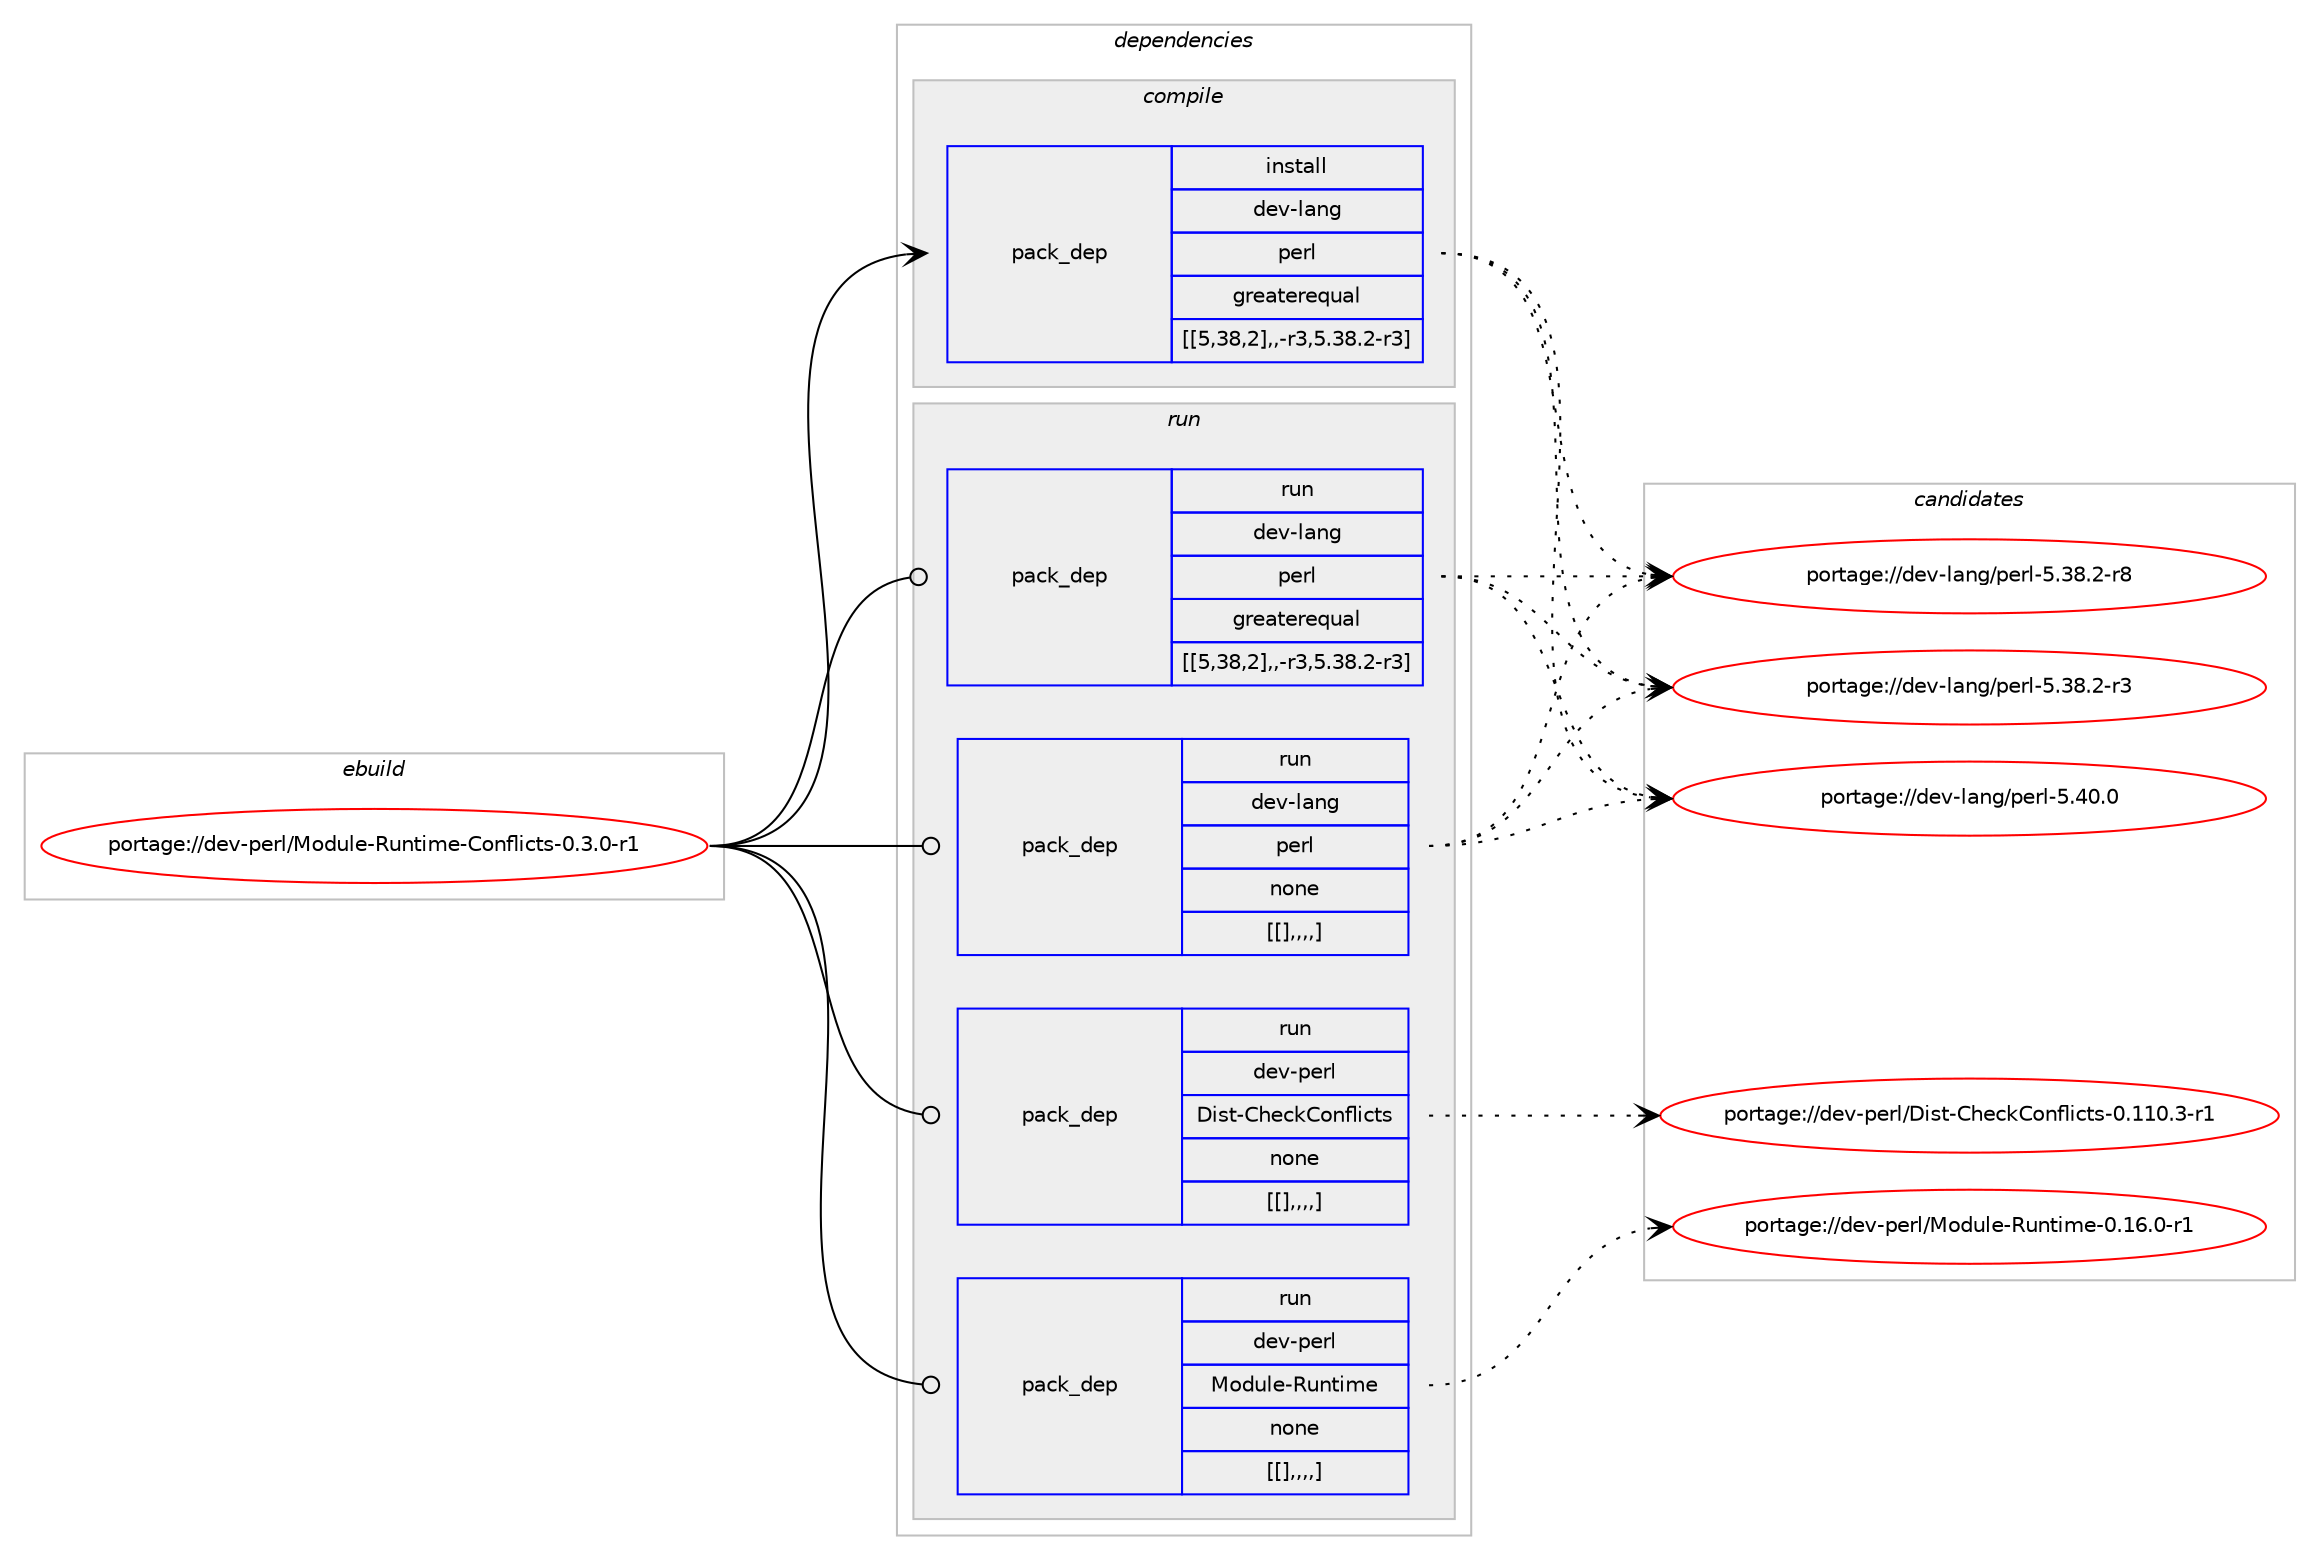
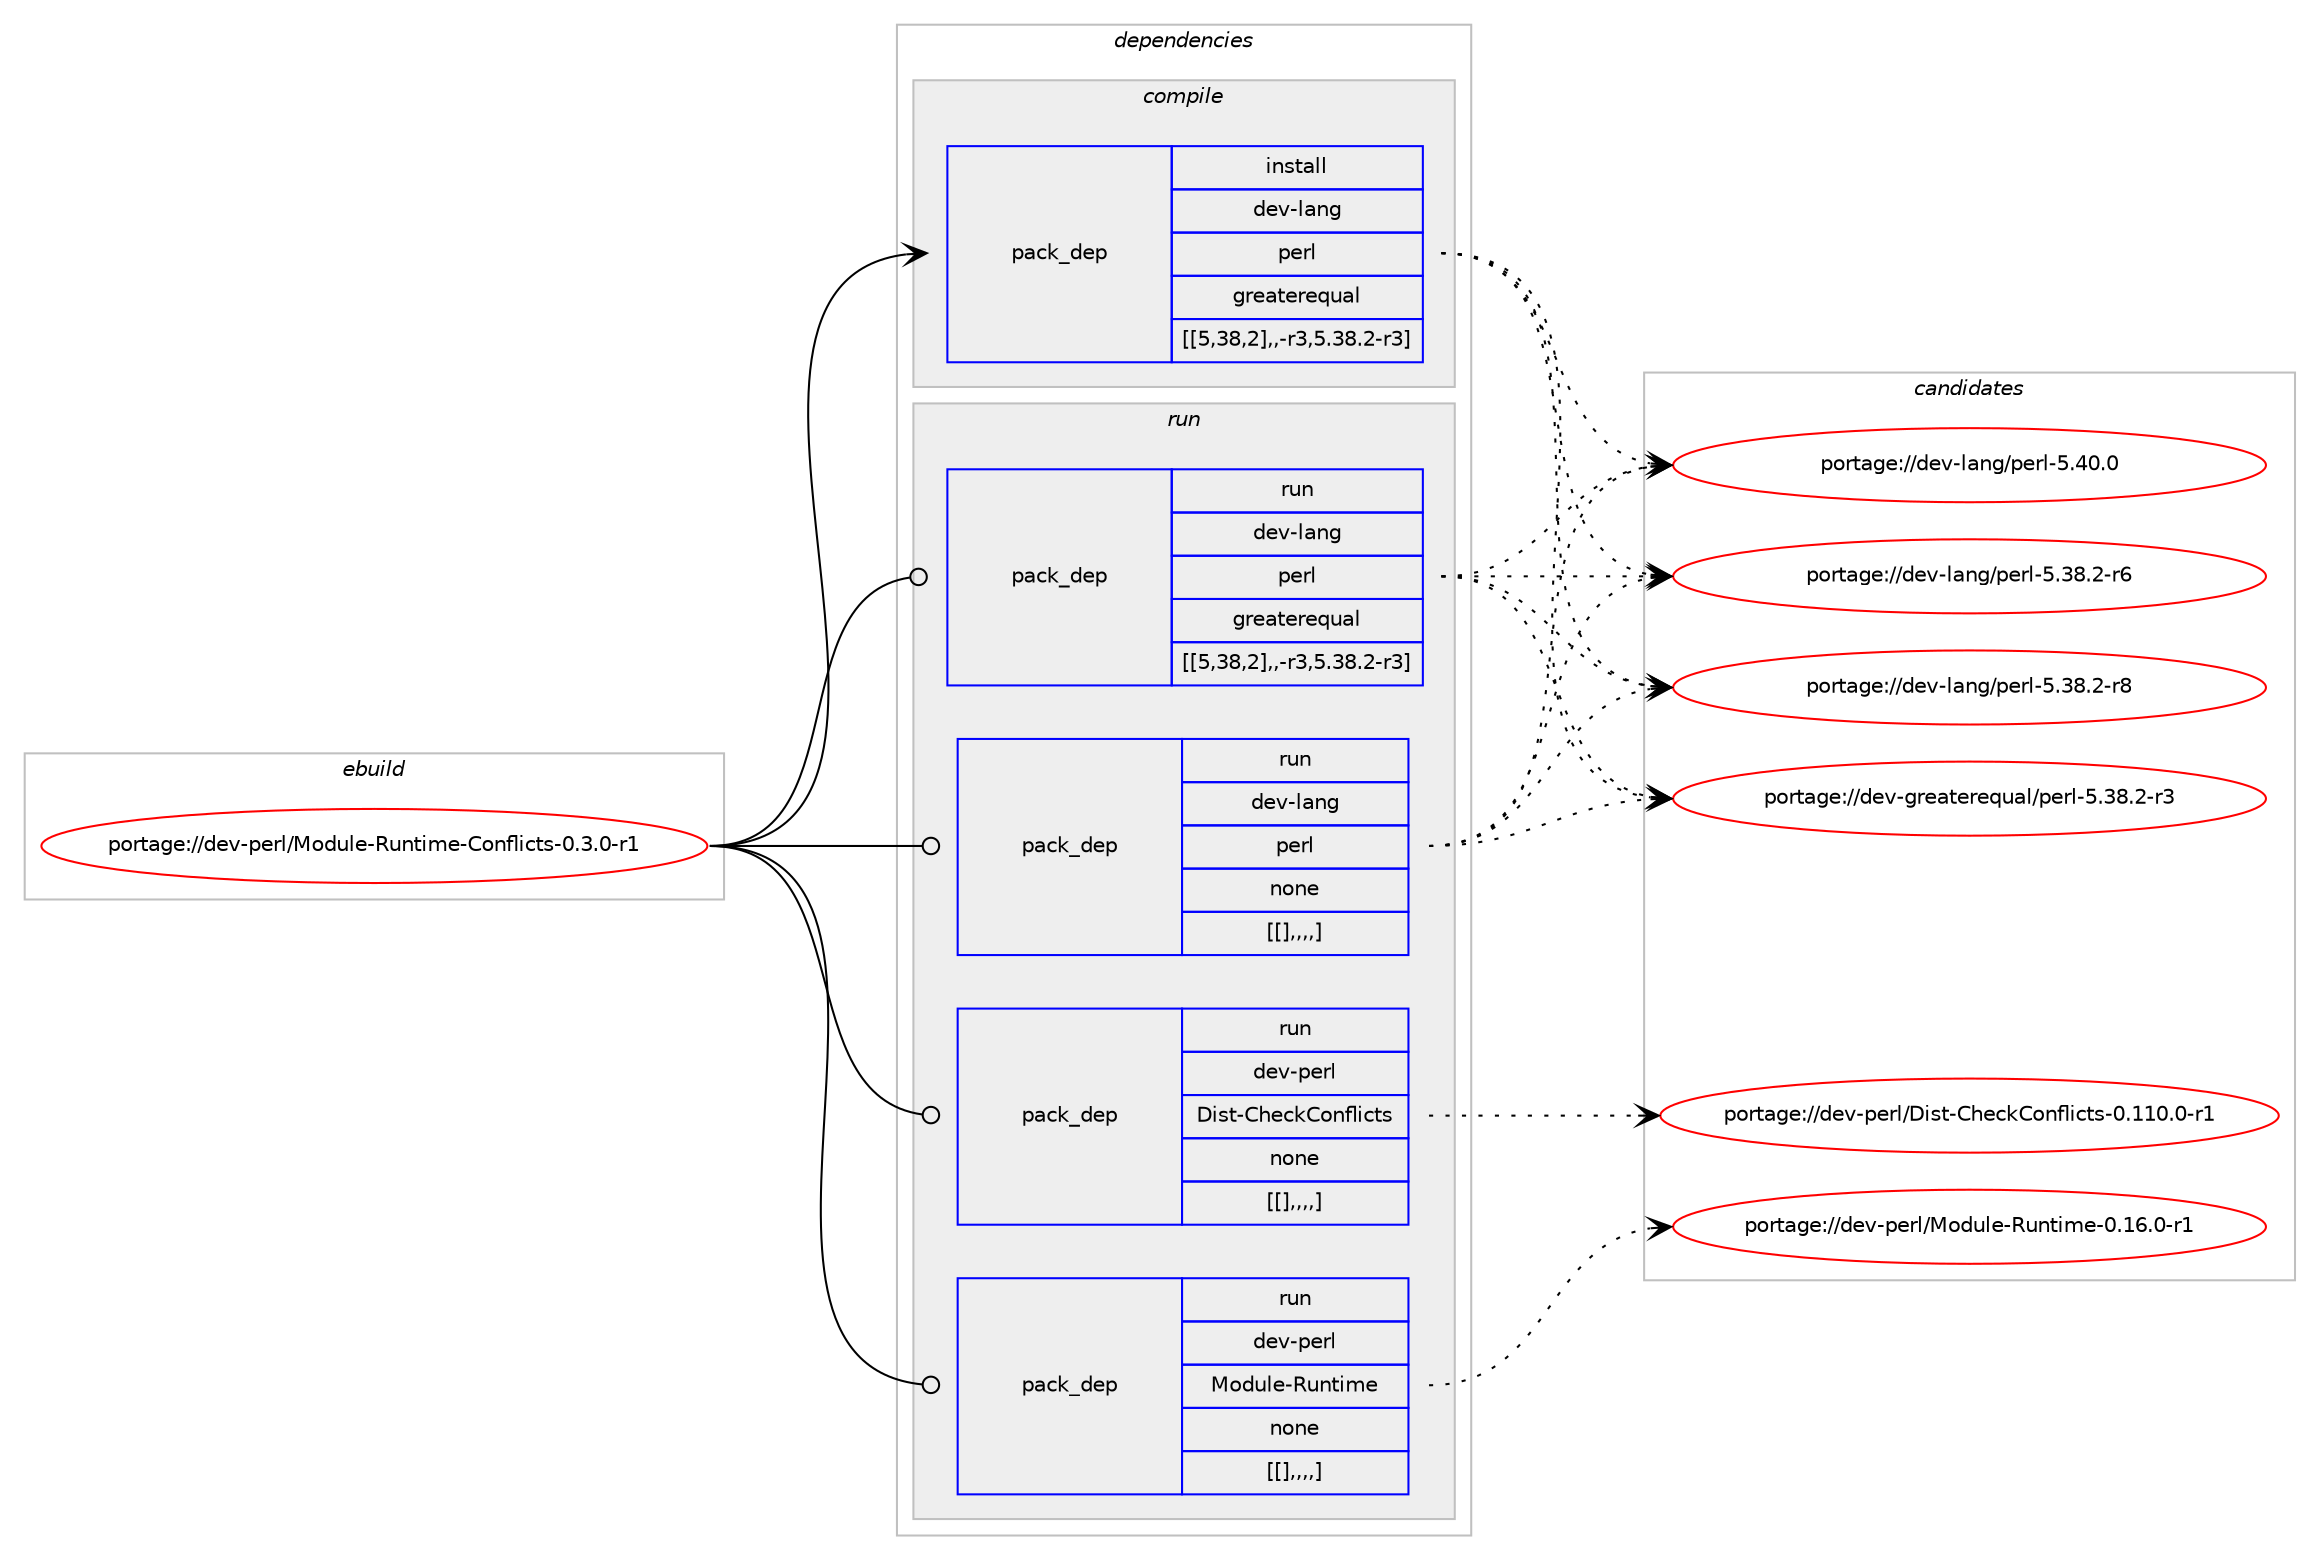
none -> (1970, 576)
(1970, 687) -> (1970, 799)
(1970, 1116) -> (1970, 1116)
